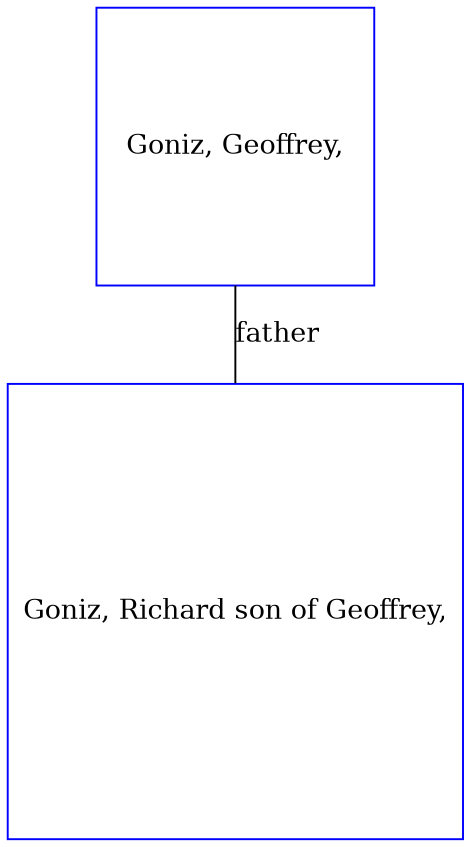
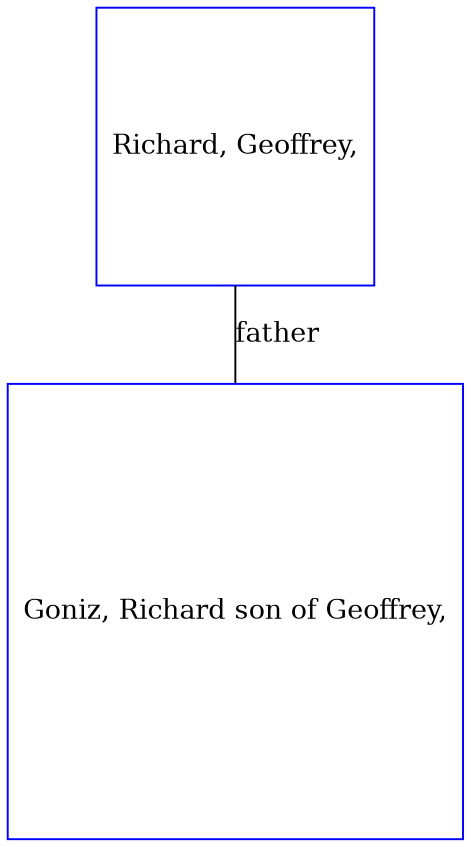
(235, 147) -> (235, 147)
